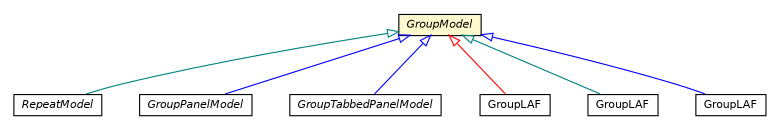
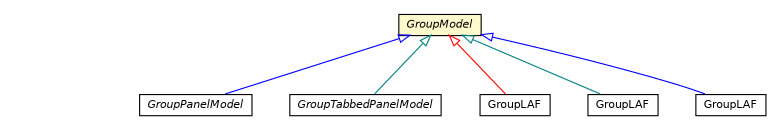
(399, 69) -> (399, 69)
(57, 105) -> none
